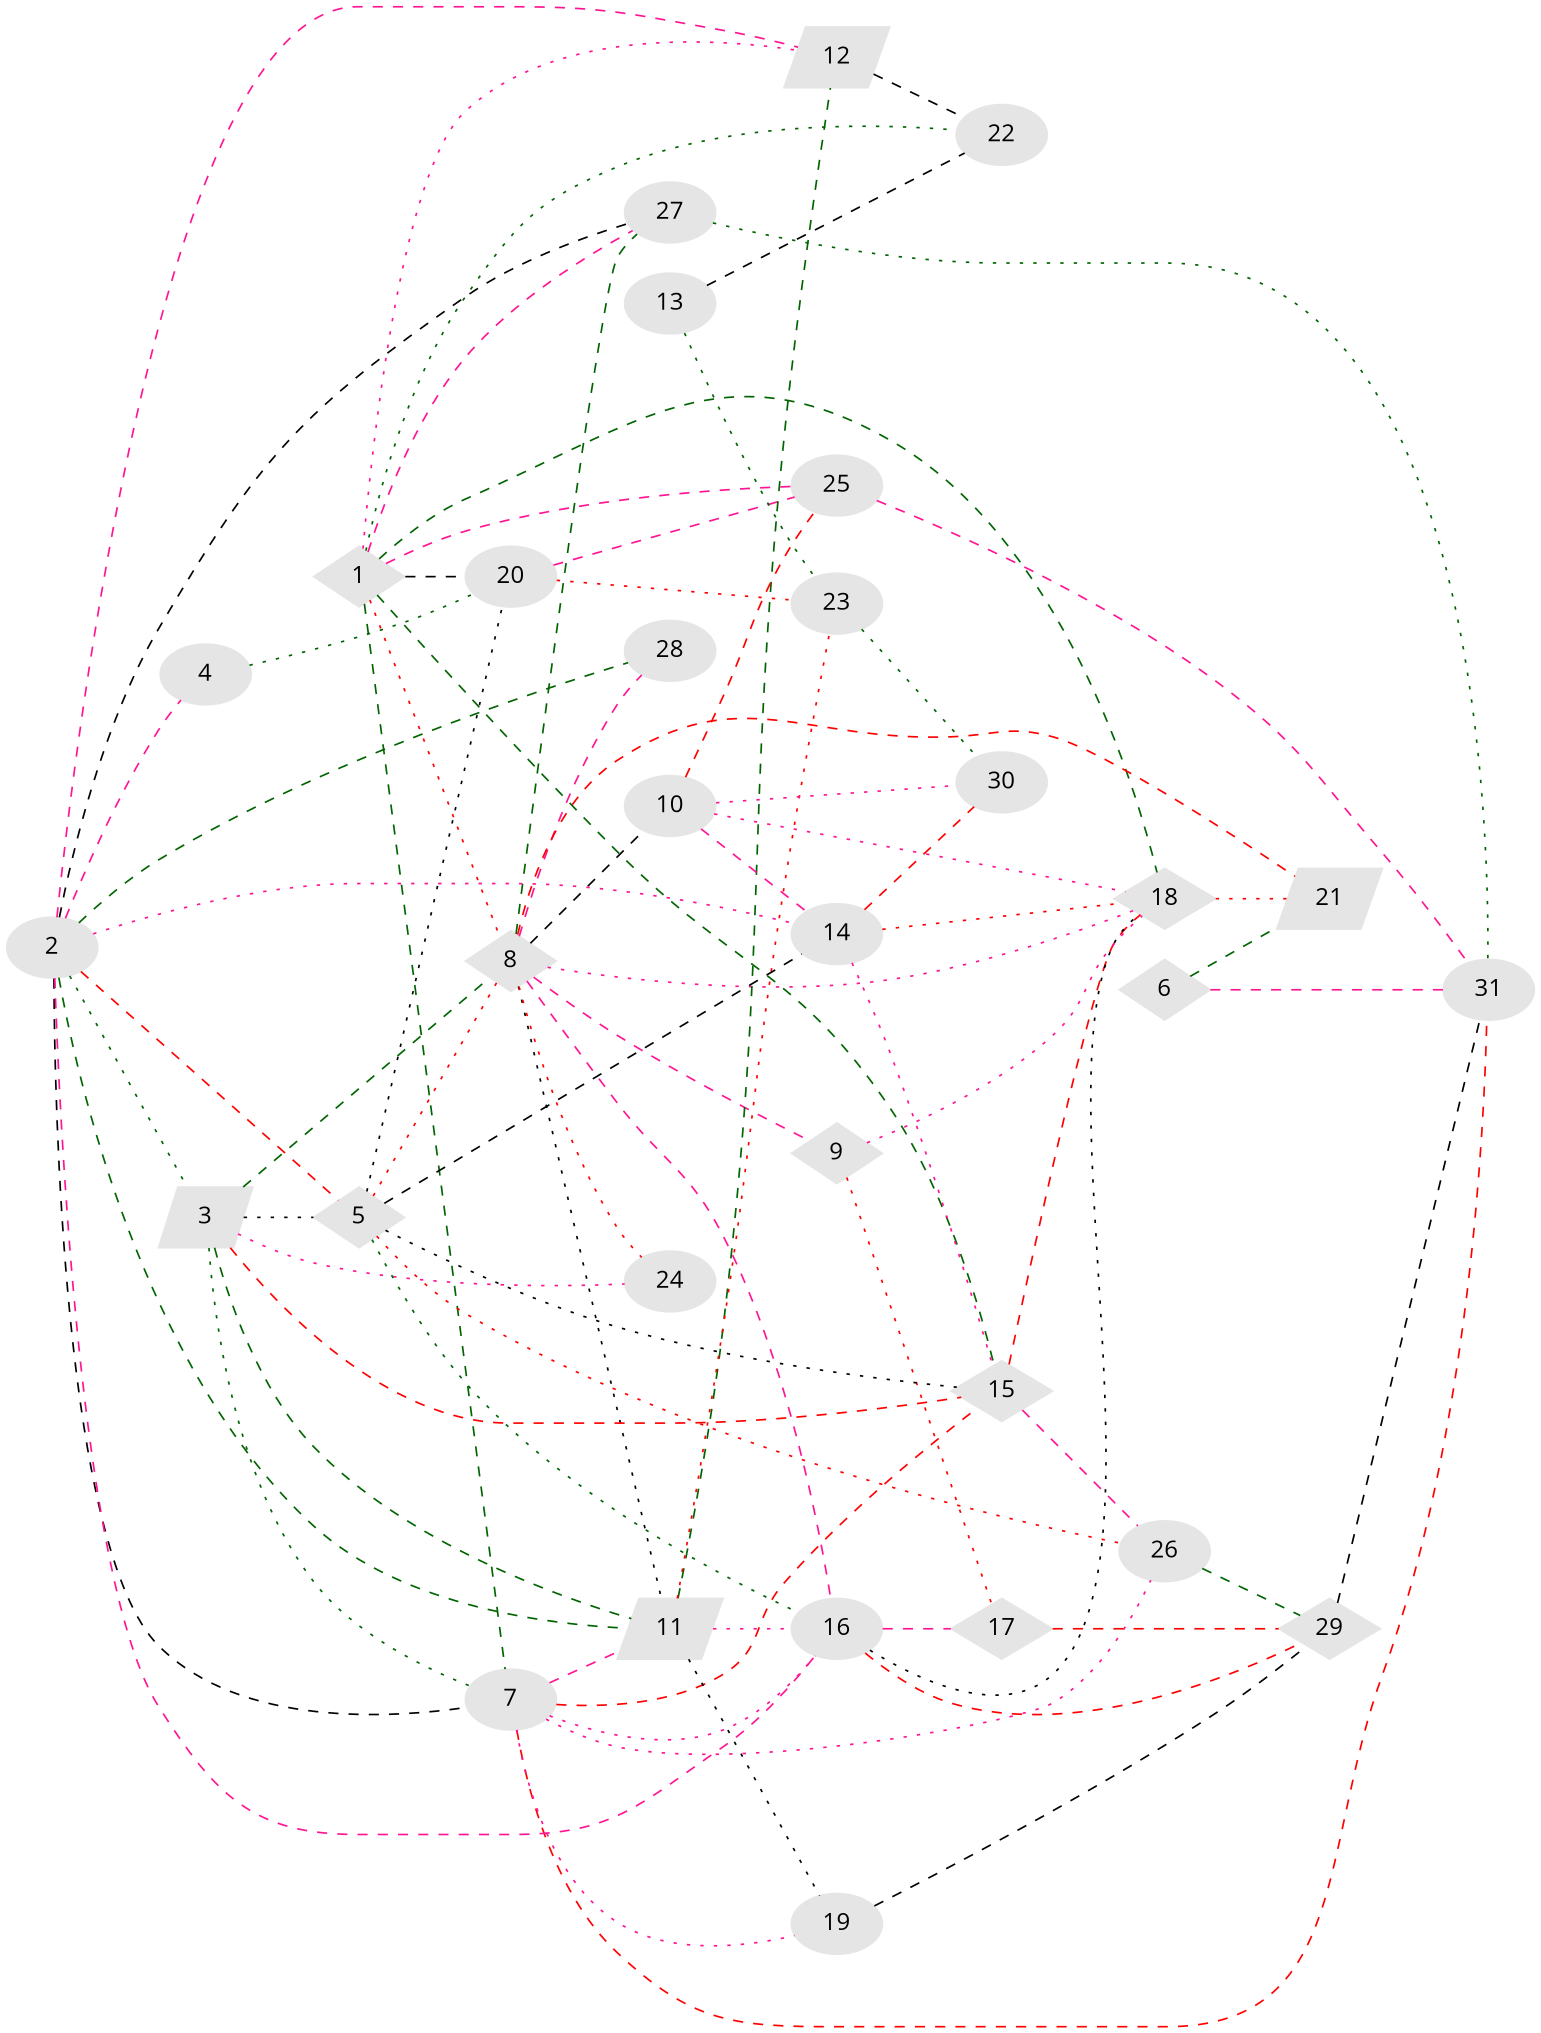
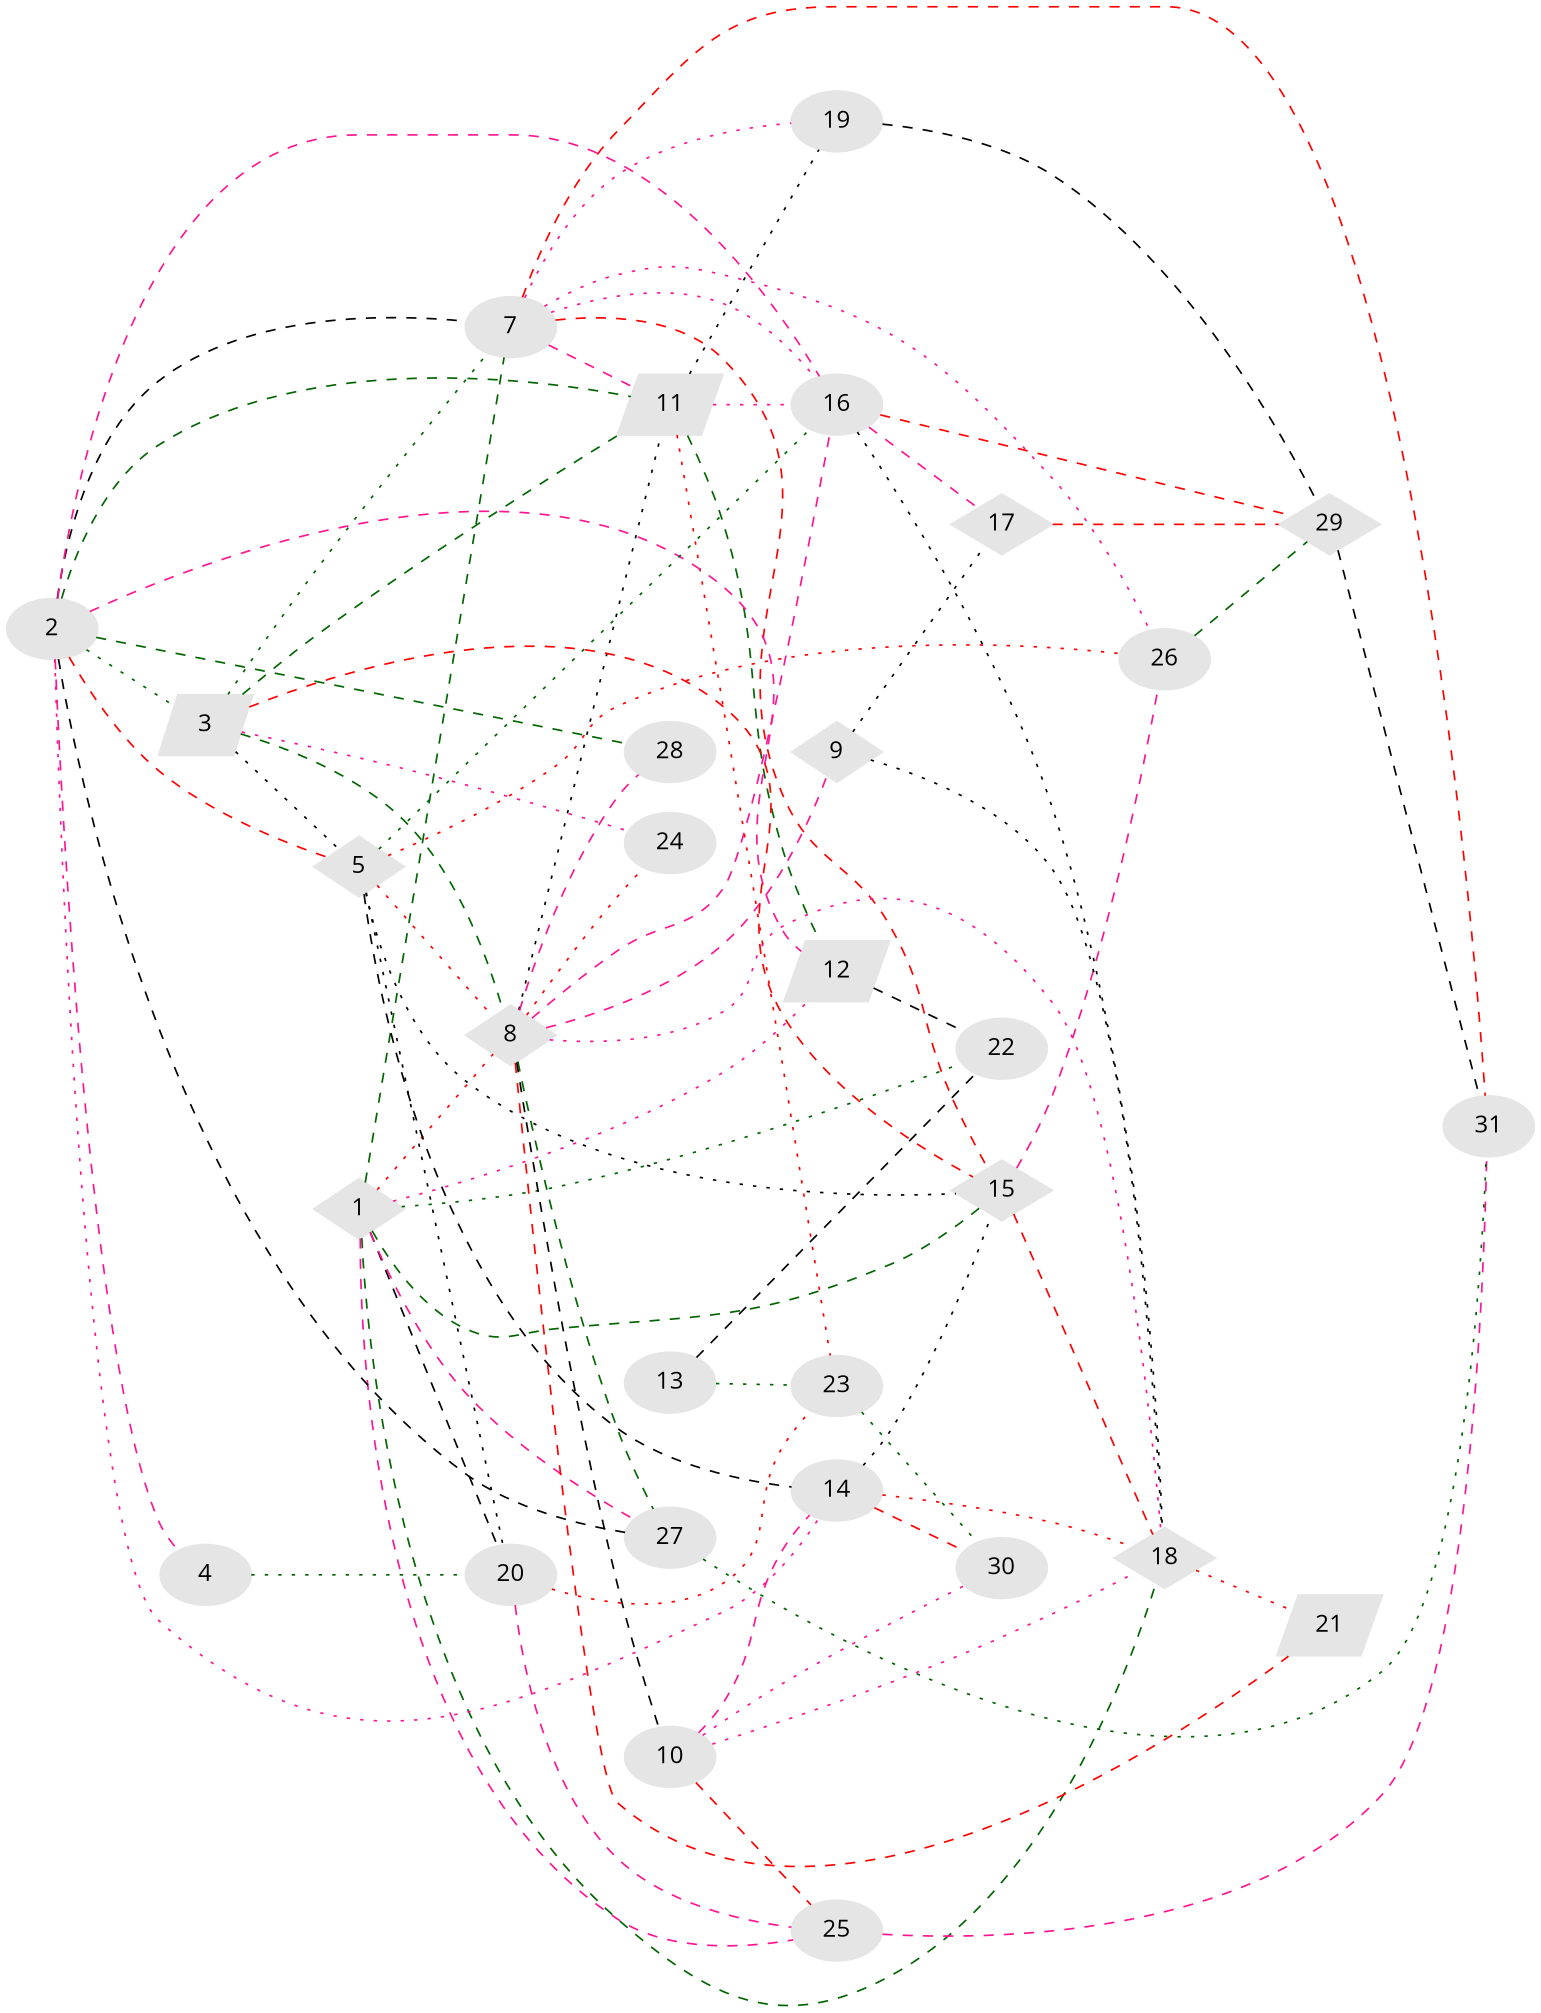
(1165, 990) -> none
(1028, 1056) -> (1065, 895)
(922, 1142) -> (937, 1345)
(912, 1369) -> (922, 634)
